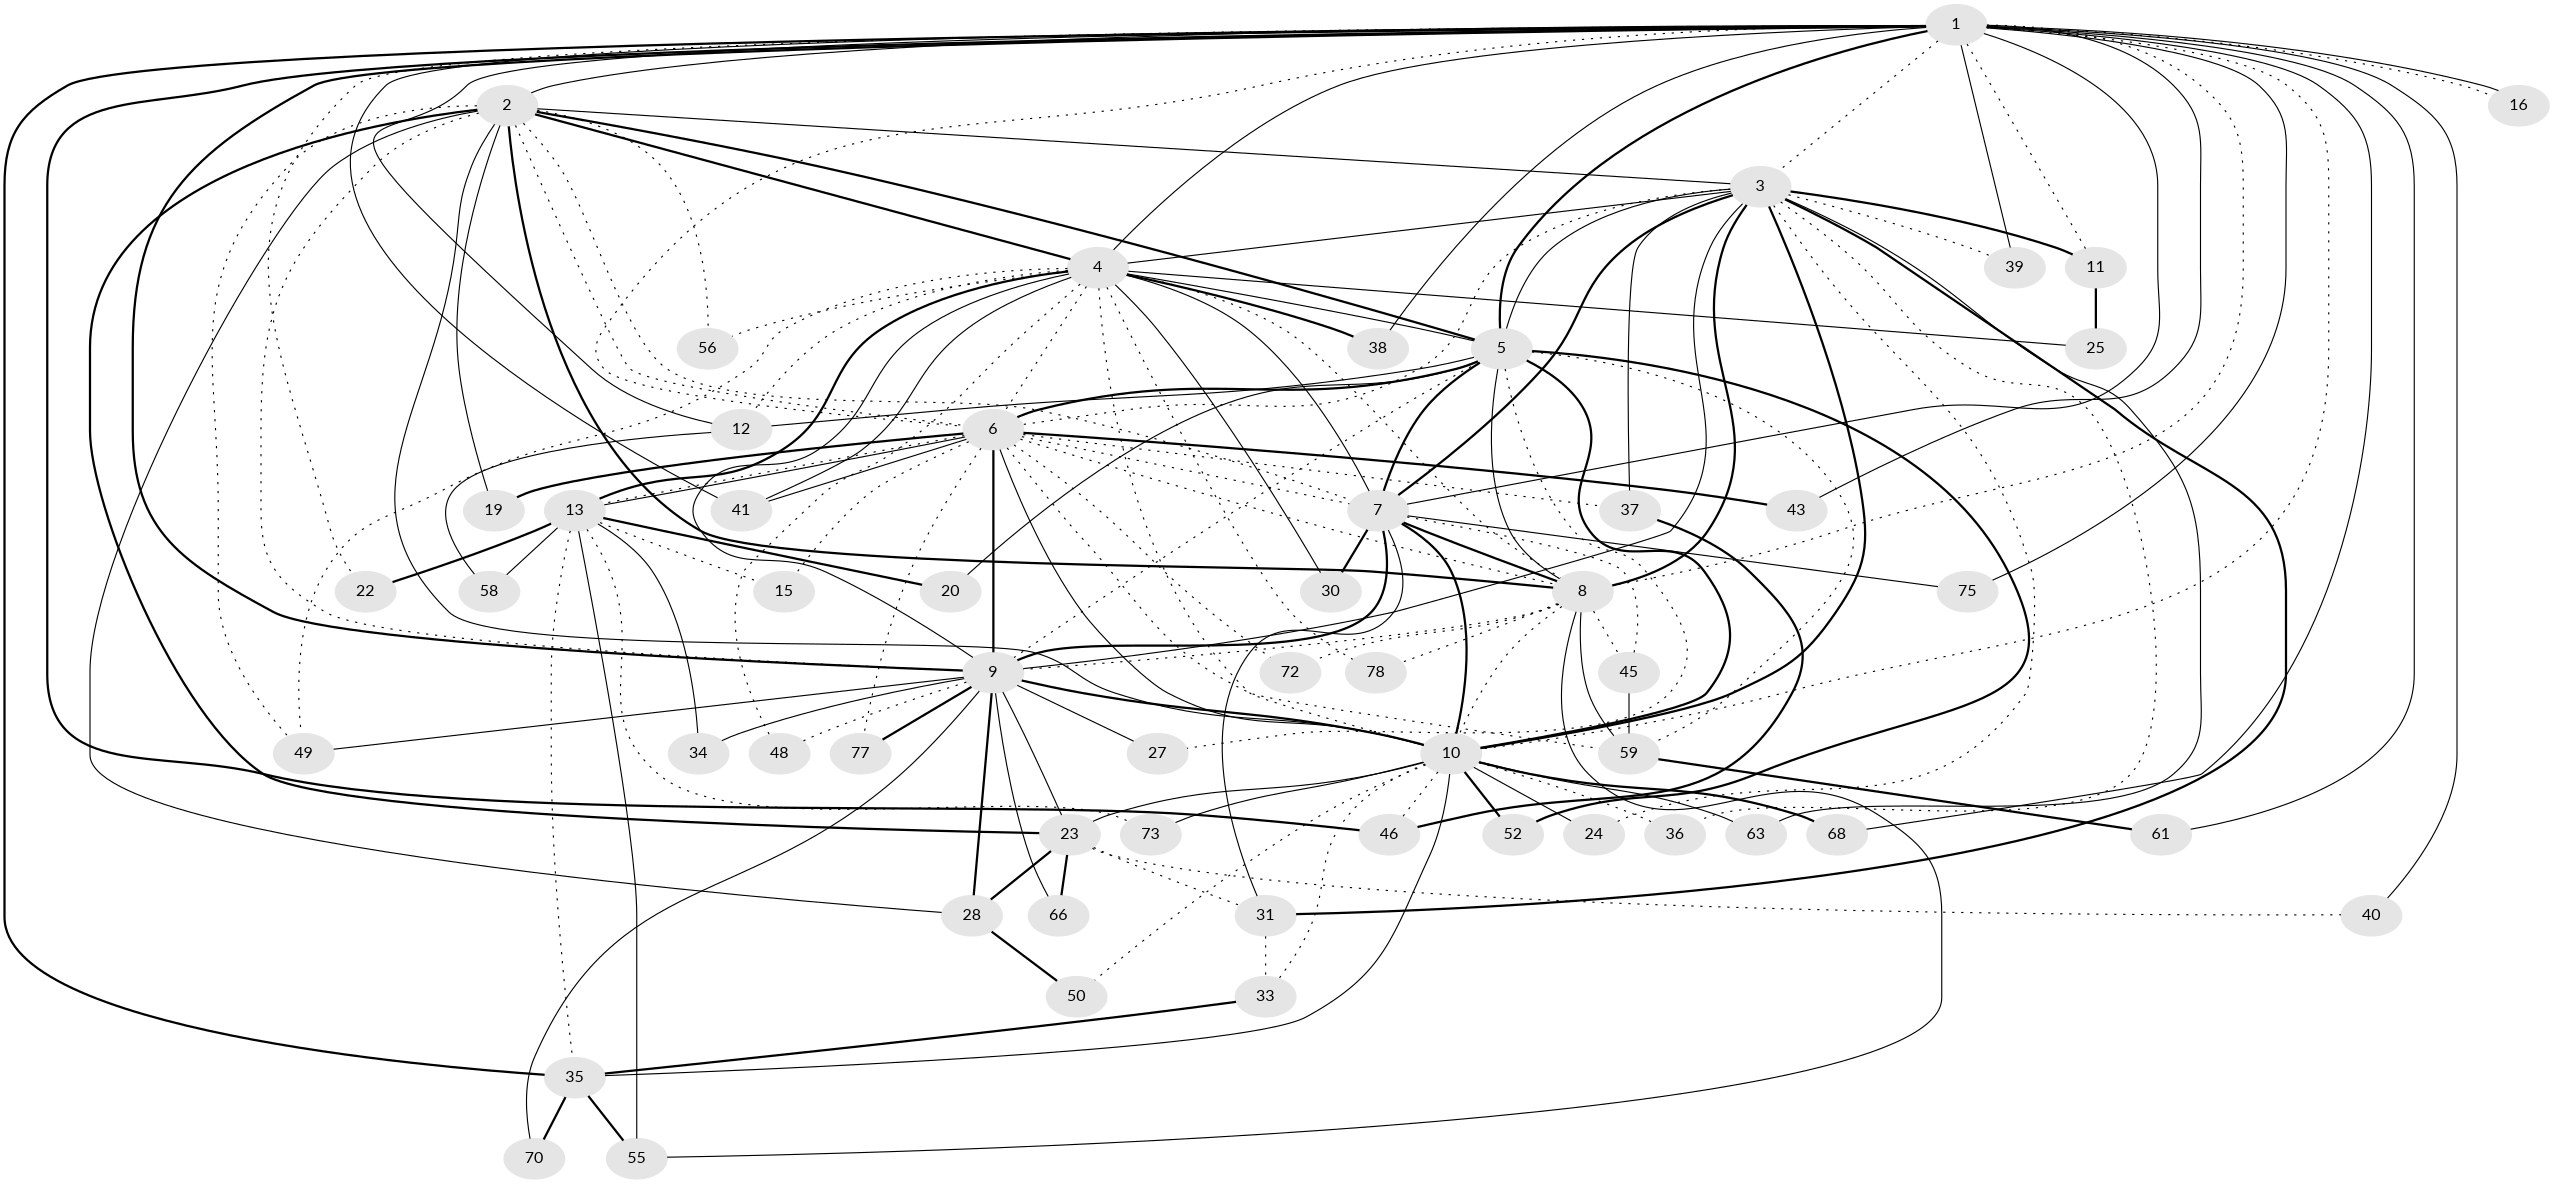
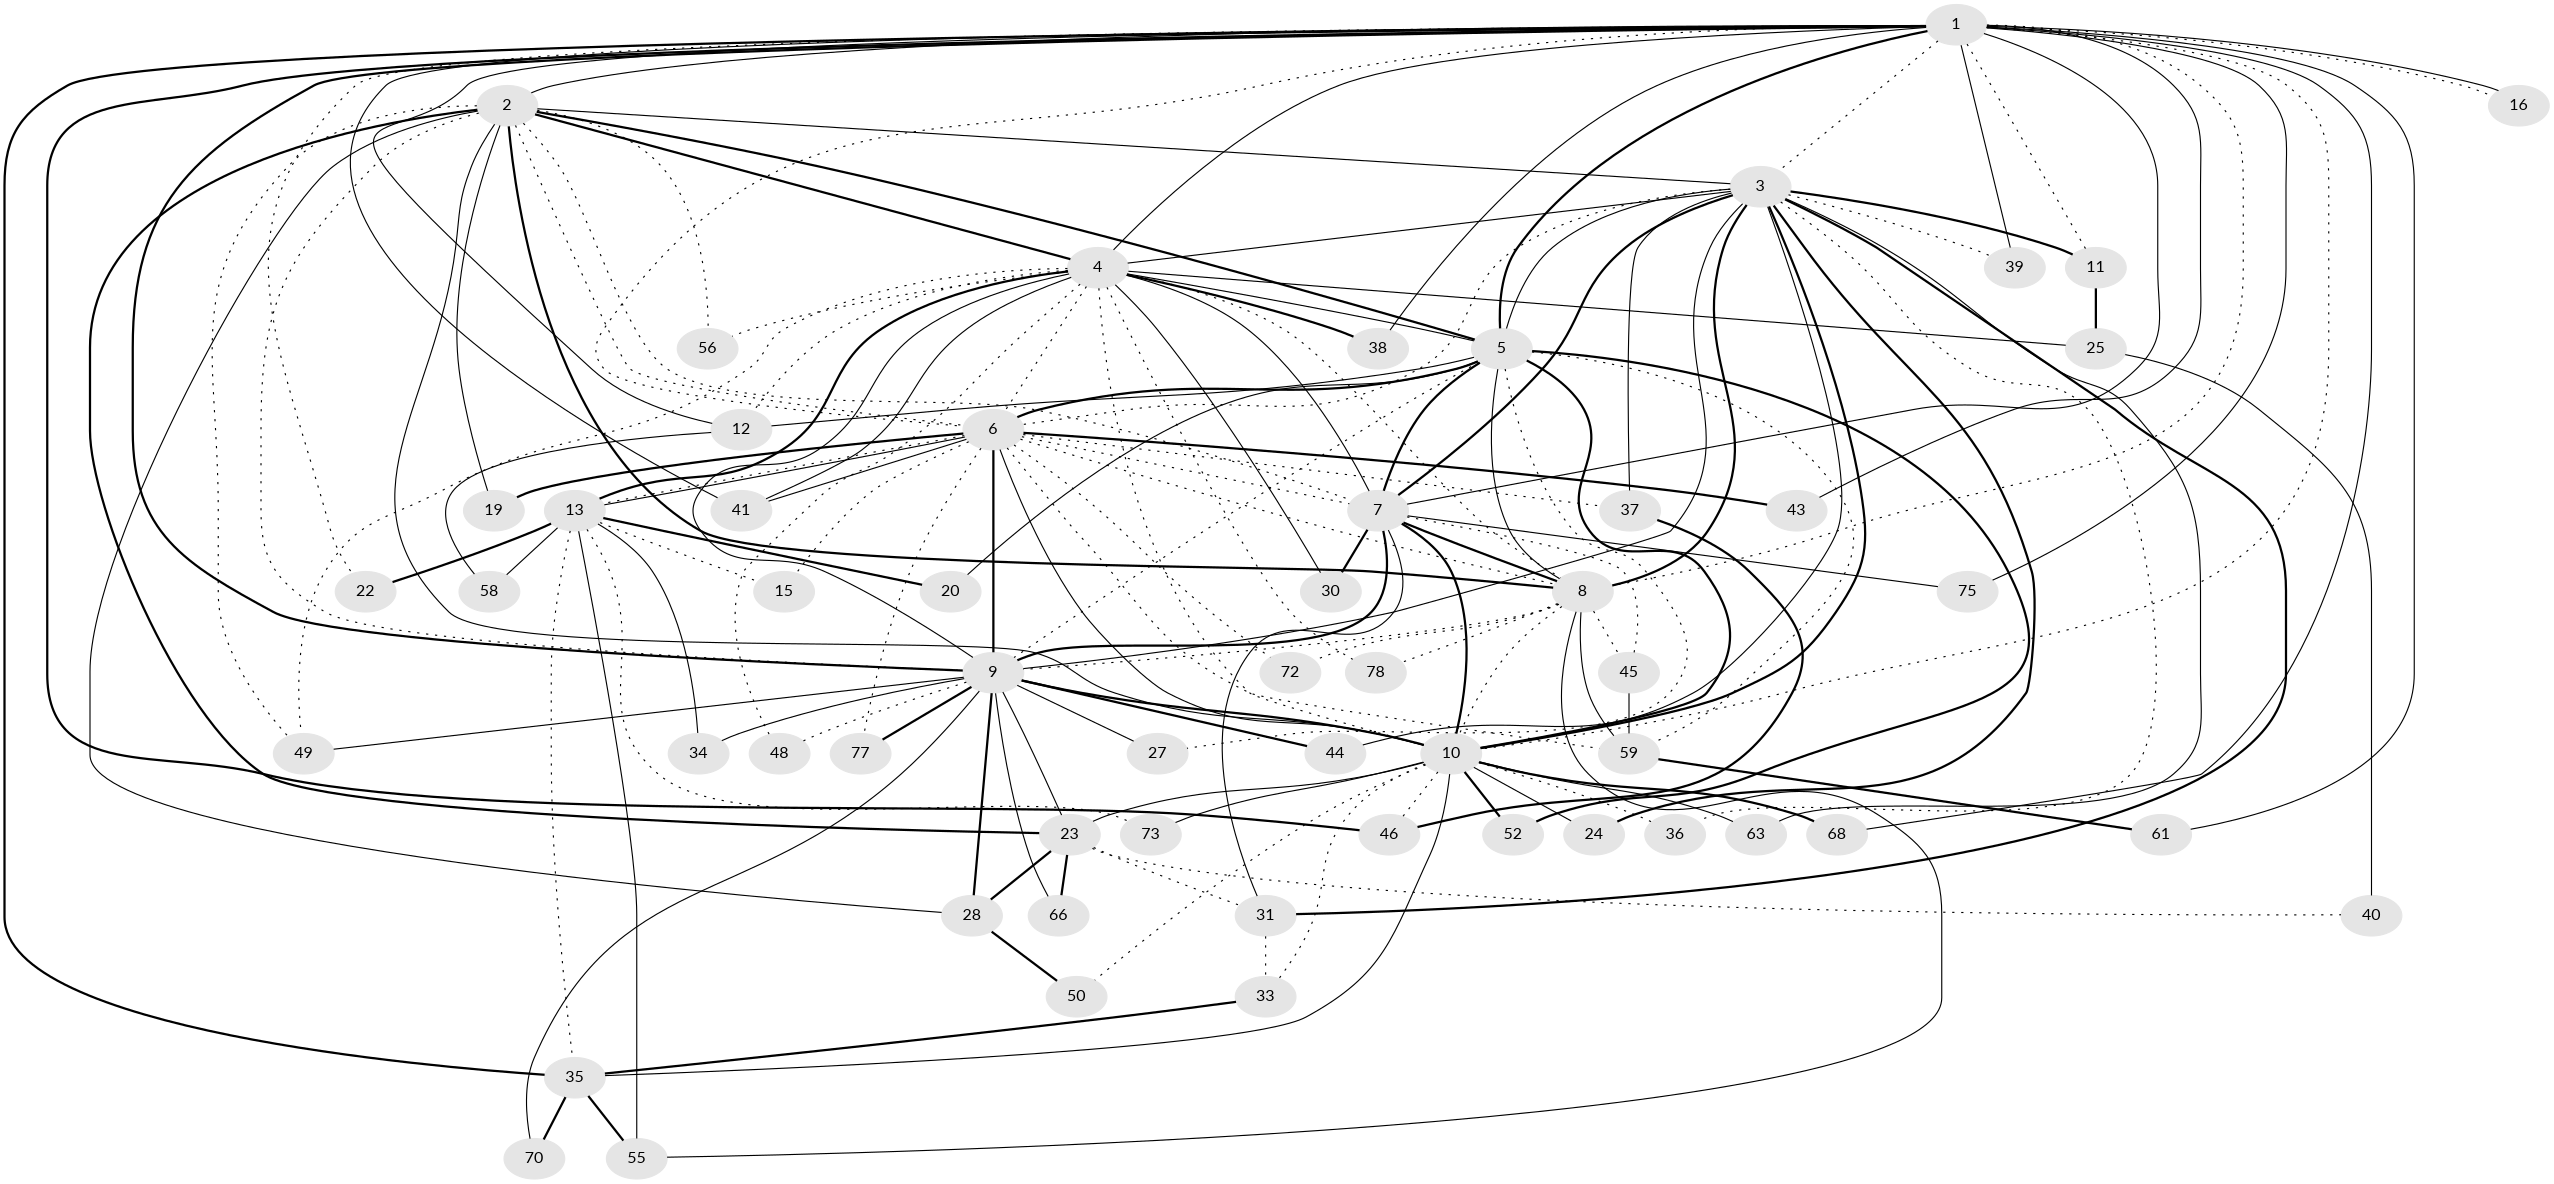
(2457, 282) -> (2370, 558)
(2034, 629) -> (2034, 629)
none -> (1335, 754)
